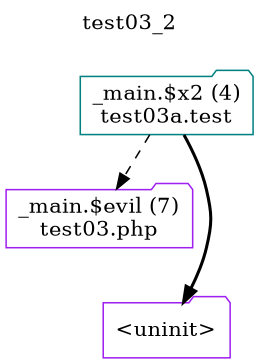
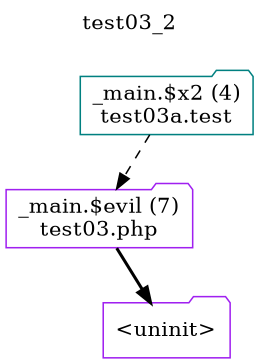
(210, 211) -> (130, 269)
